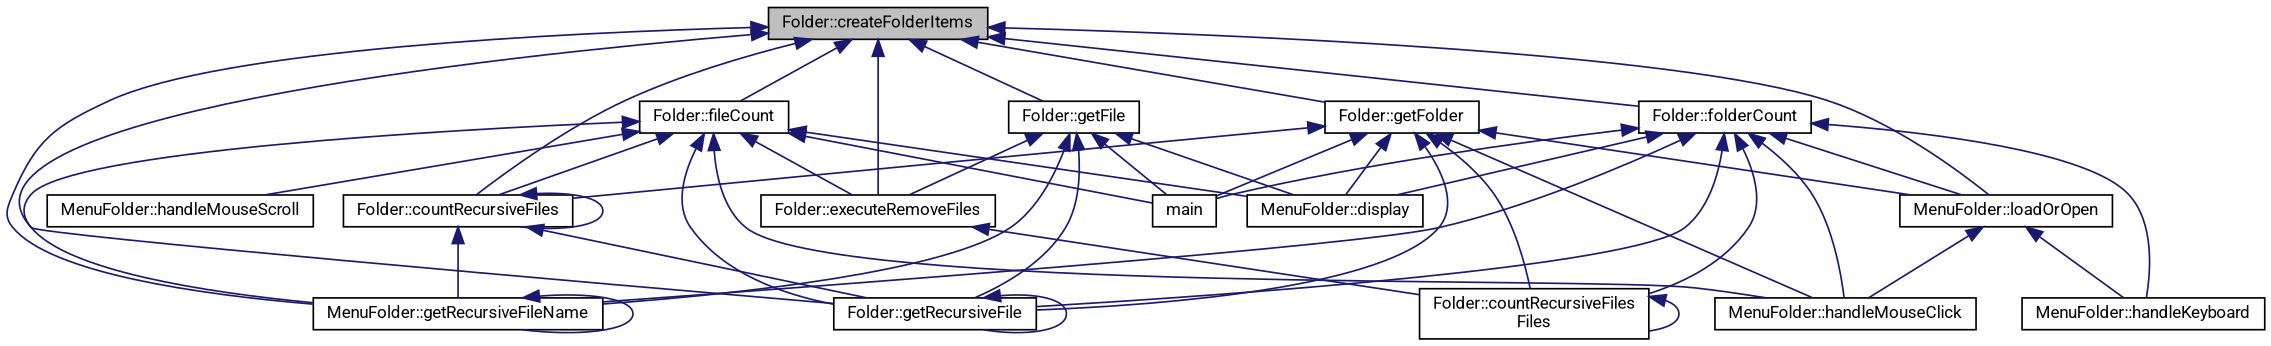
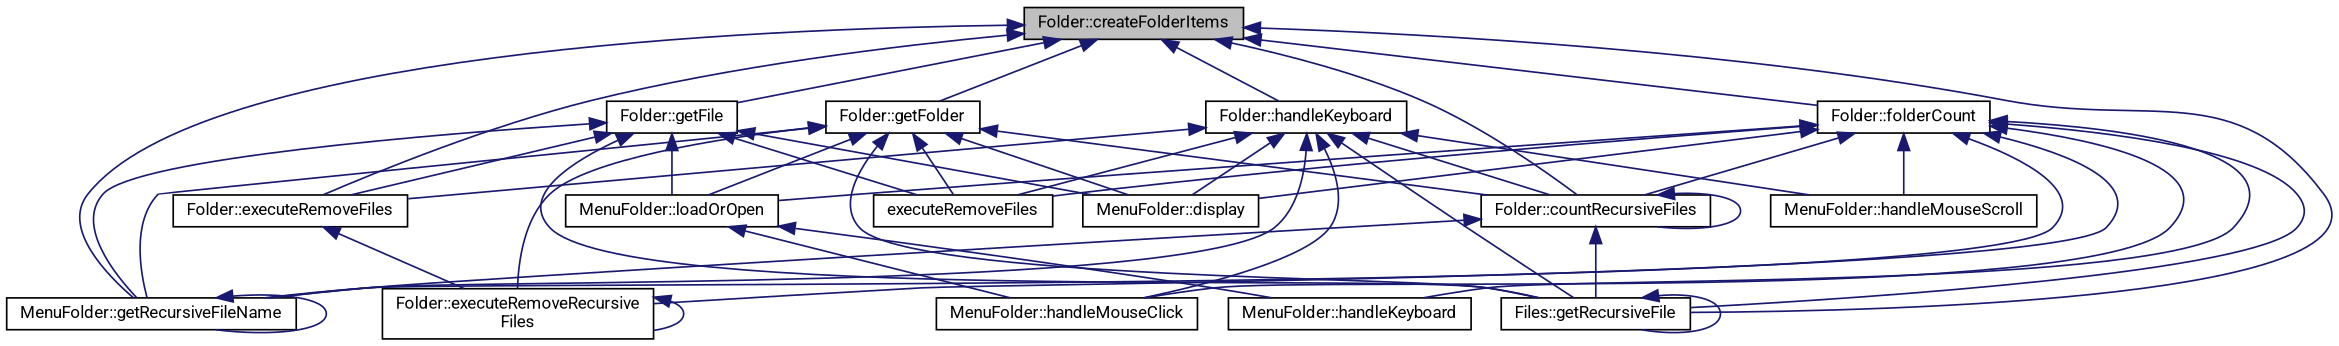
(1512, 54) -> (672, 165)
(714, 117) -> (1306, 117)
none -> (1741, 166)
none -> (1904, 173)
(1184, 211) -> (963, 211)
(1632, 219) -> (335, 176)
(935, 314) -> (1596, 314)
(1534, 314) -> (518, 314)
